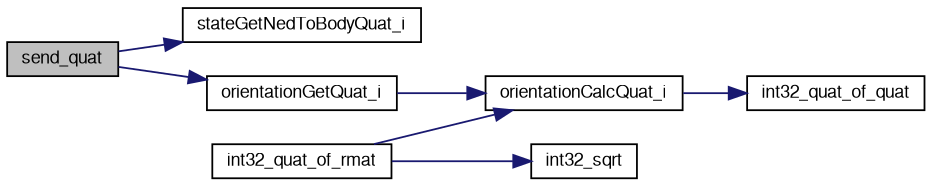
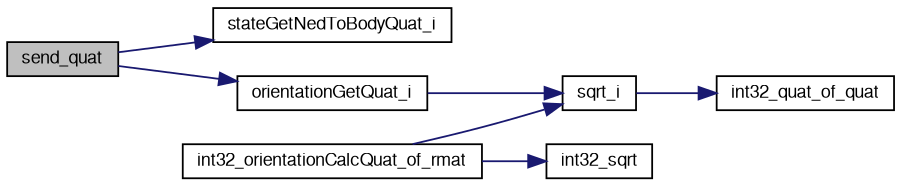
(584, 93) -> (599, 93)
(302, 161) -> (332, 161)
